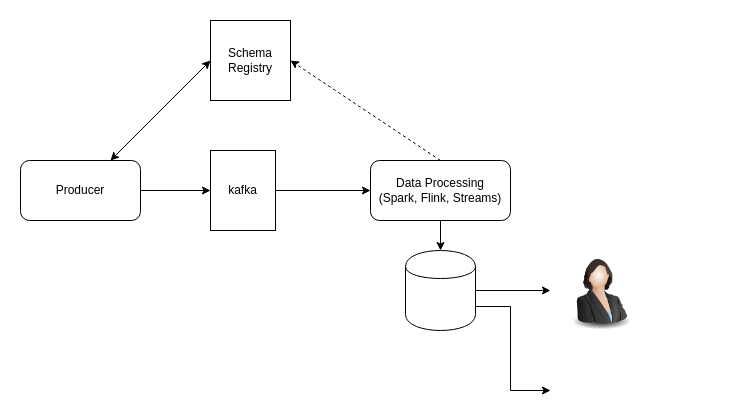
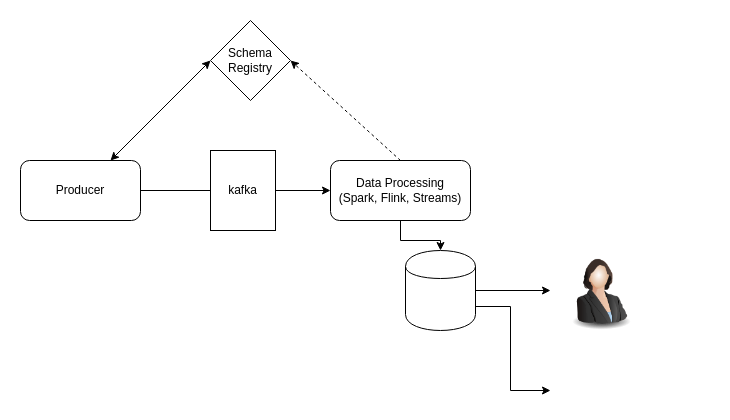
(251, 61) -> (251, 61)
(202, 191) -> (205, 191)
(441, 191) -> (401, 191)
